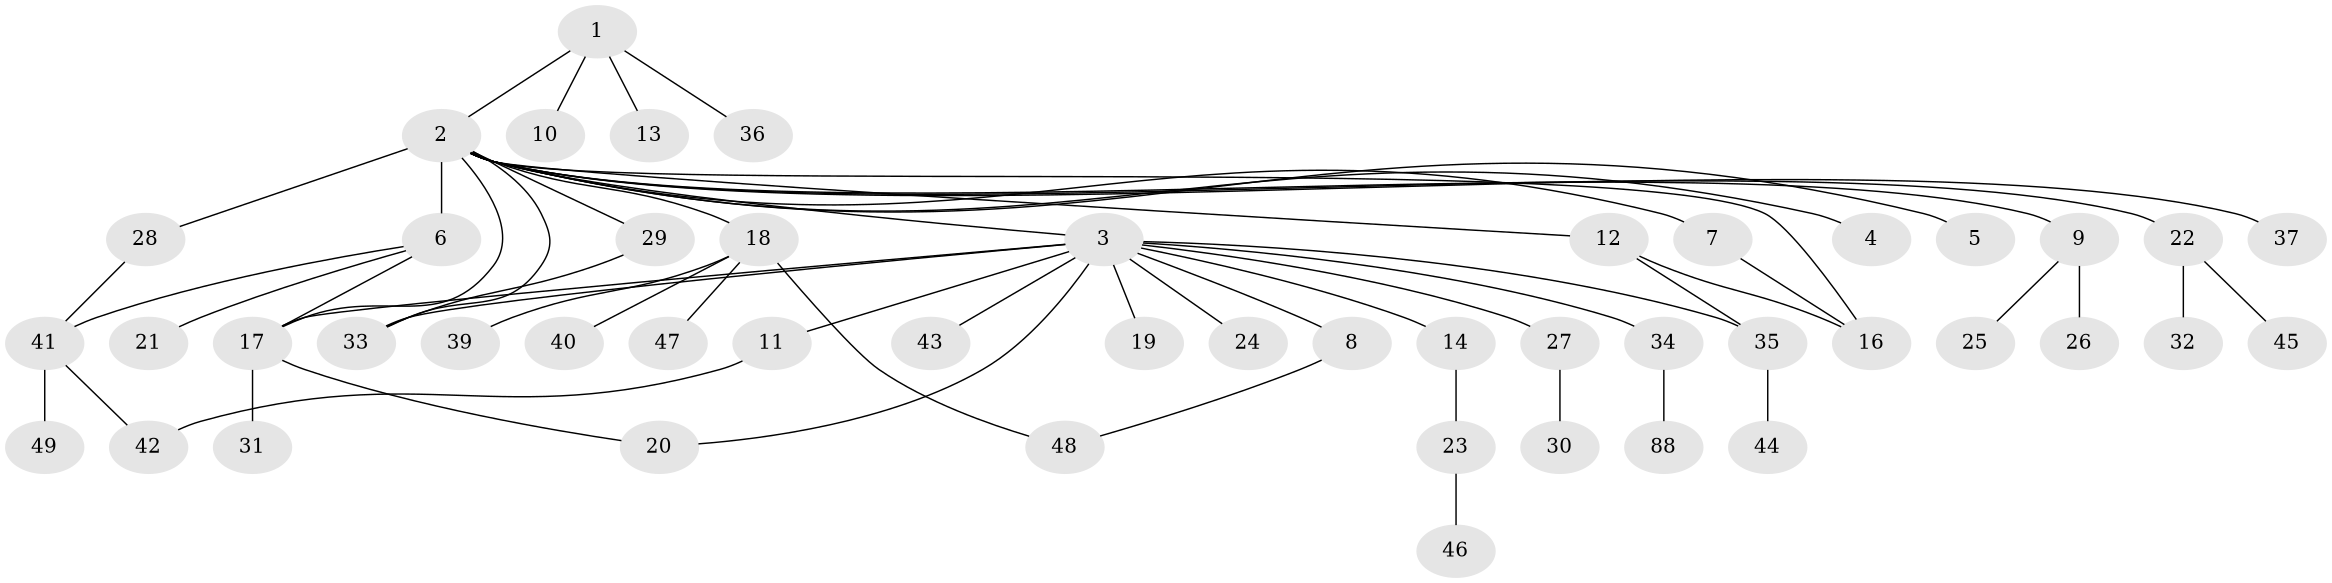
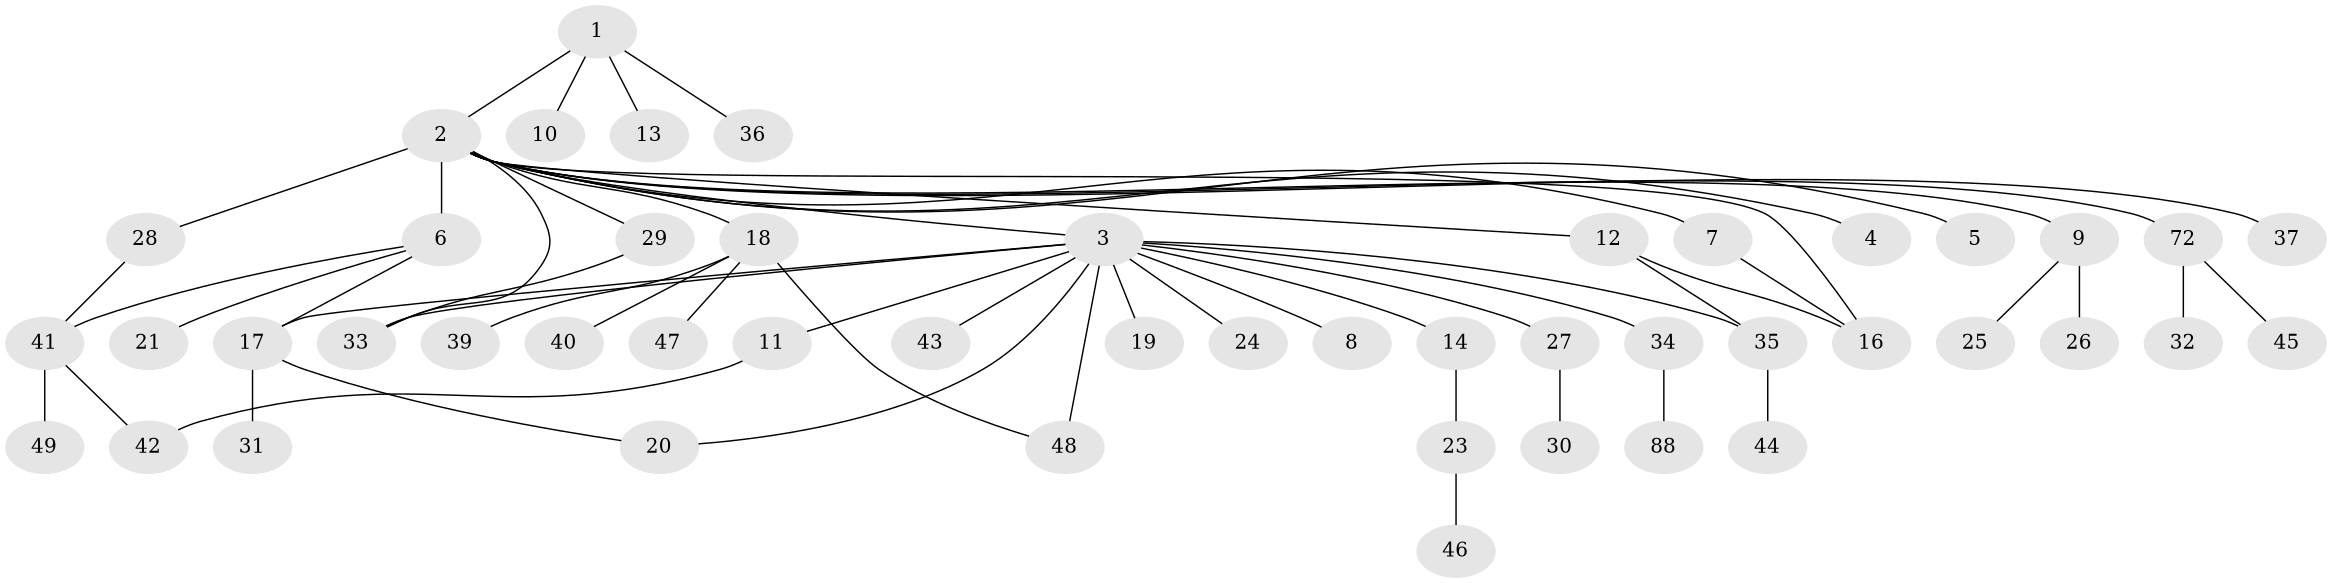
(2183, 240) -> (2183, 240)
(475, 285) -> none
(1212, 401) -> (1084, 343)
